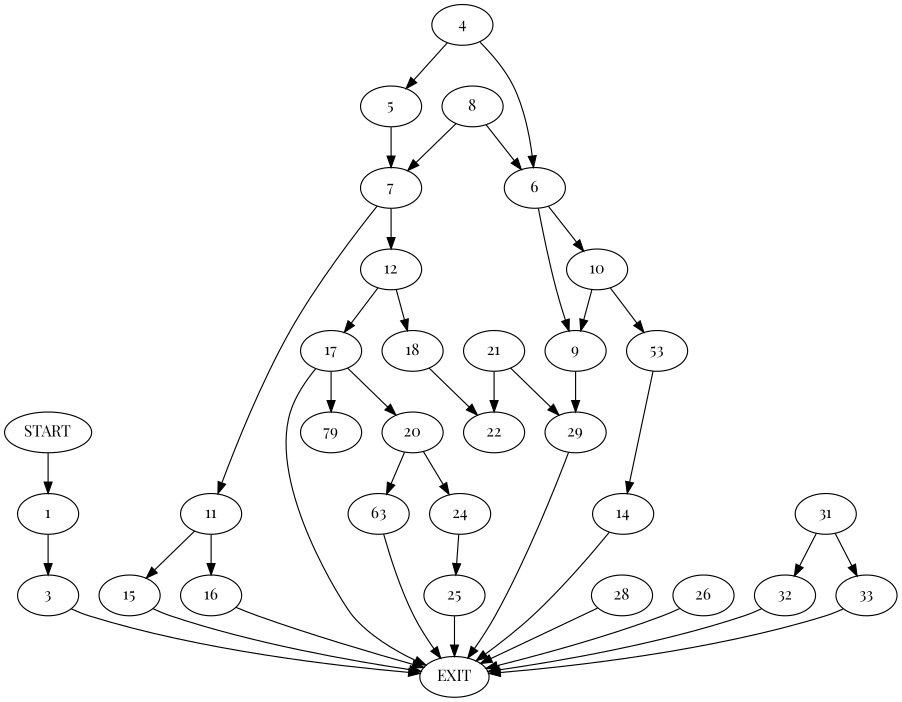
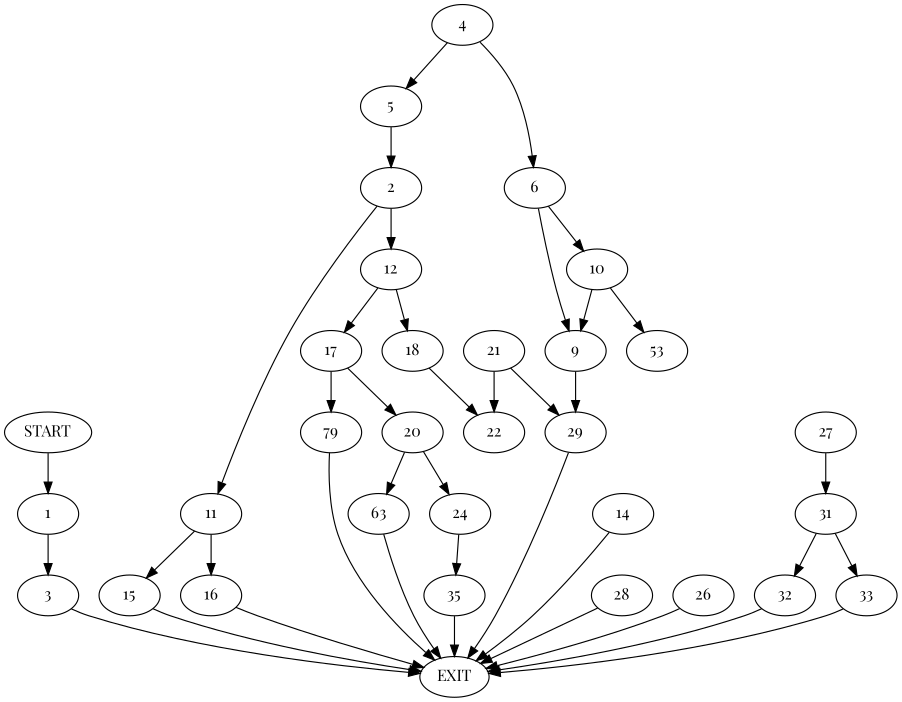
(473, 106) -> none
(391, 188) -> (391, 188)
(641, 427) -> none
none -> (826, 432)
(307, 532) -> (352, 565)
(454, 595) -> (454, 595)
